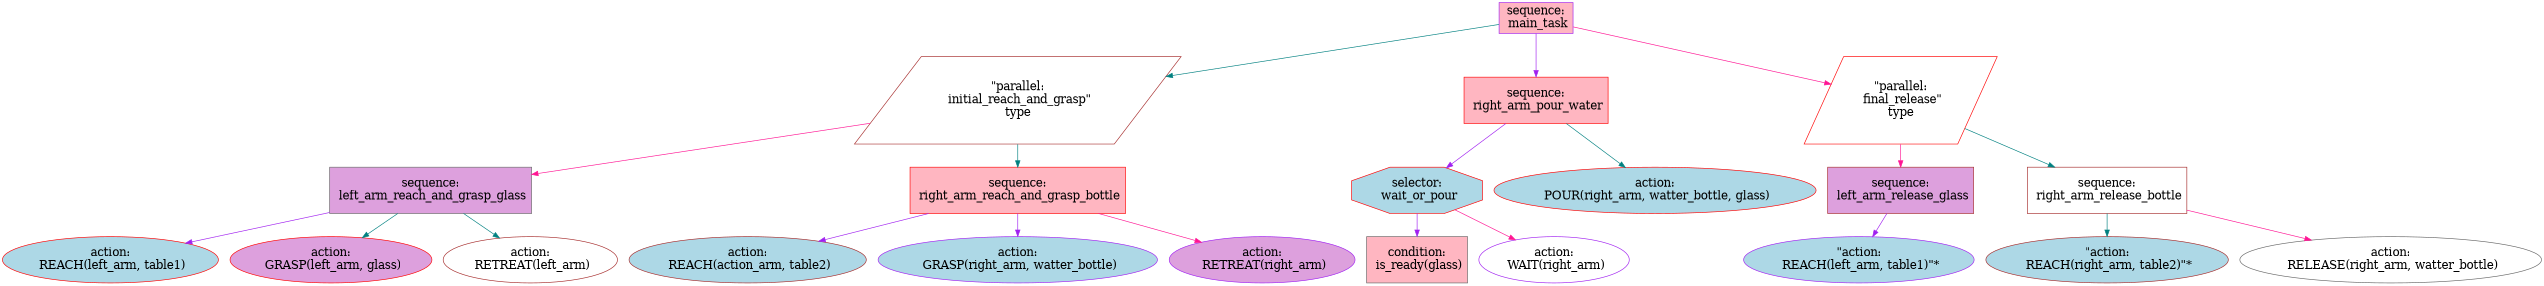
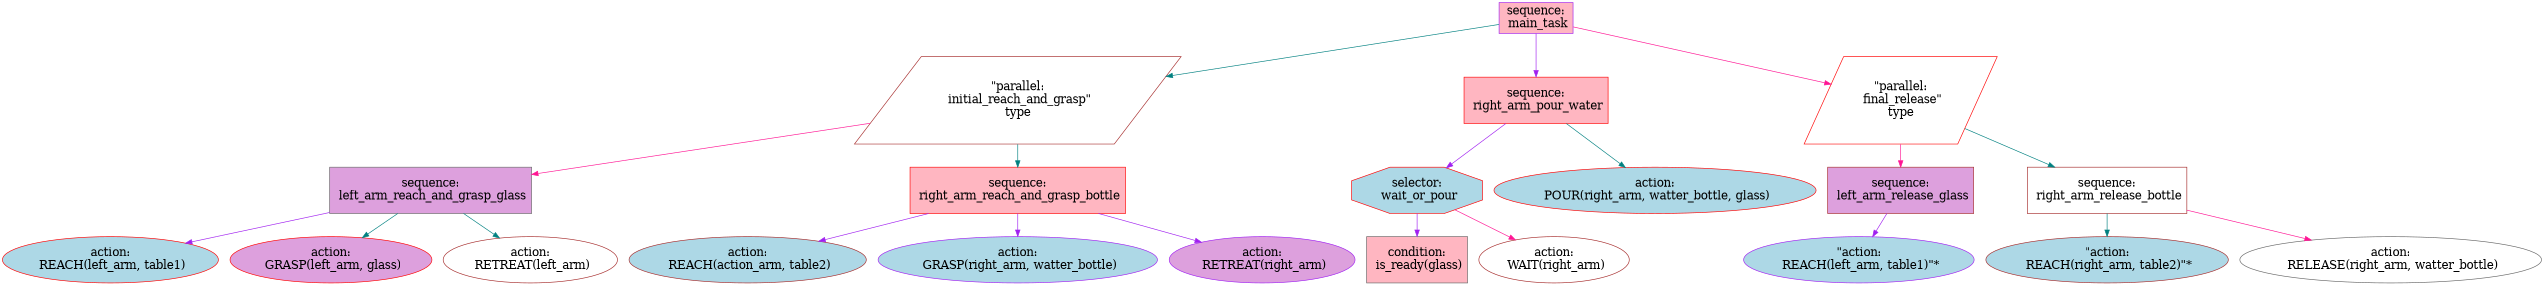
(1147, 227) -> (1147, 227)
(1554, 260) -> (1554, 260)
